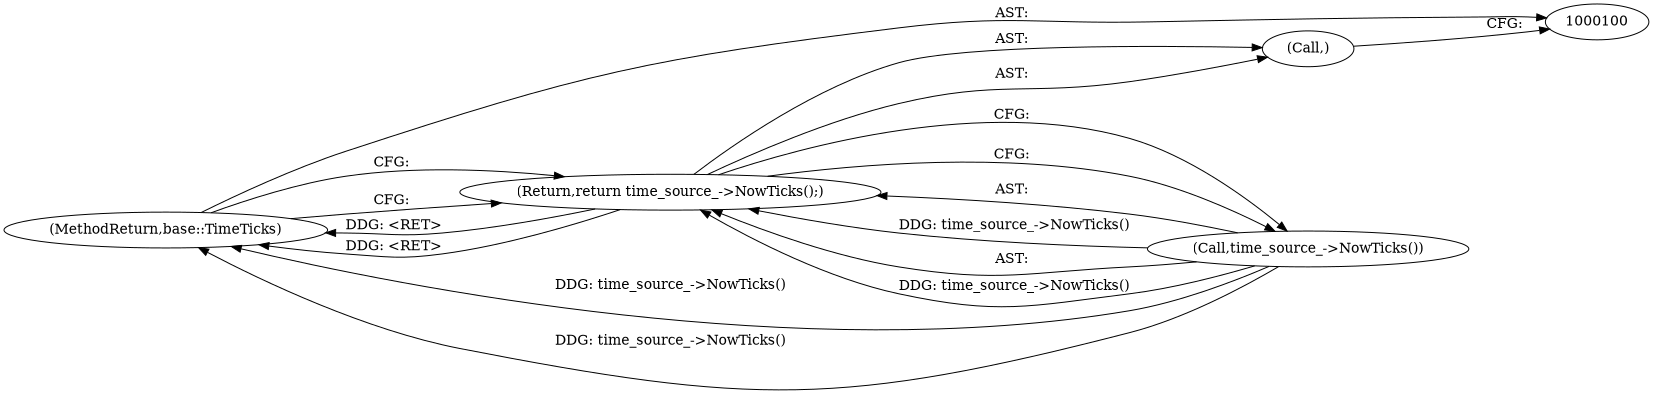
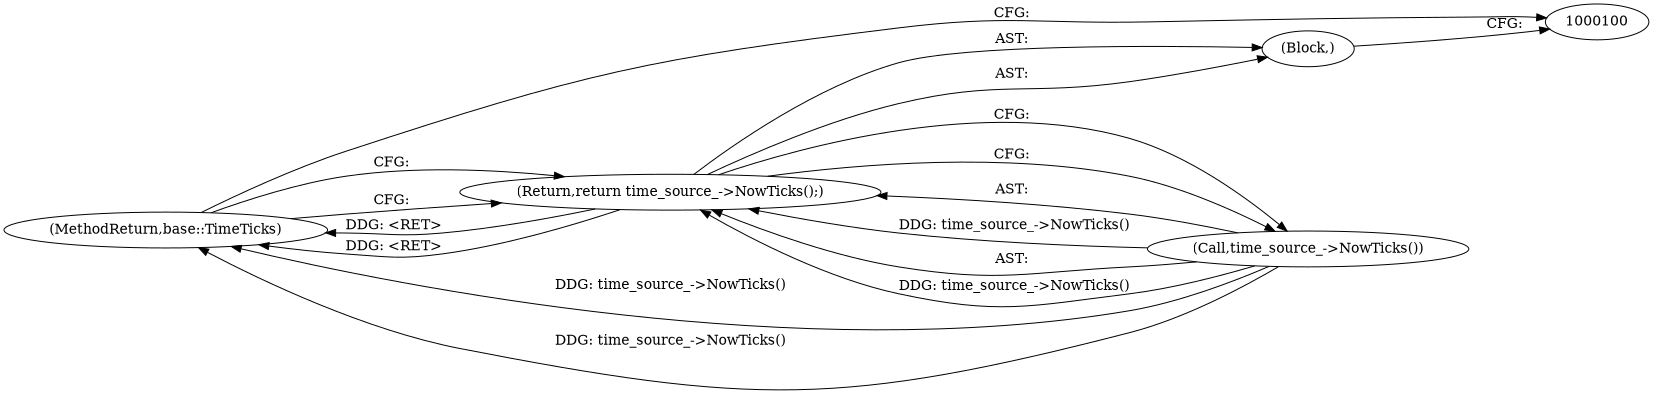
(1014, 13) -> (1014, 13)
(1308, 49) -> (1308, 49)
